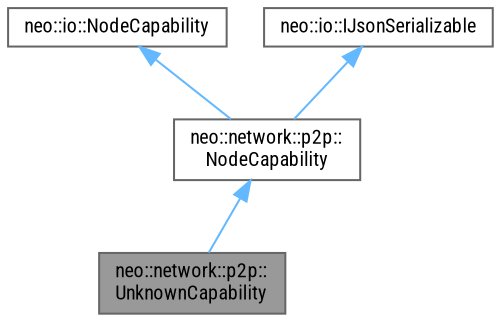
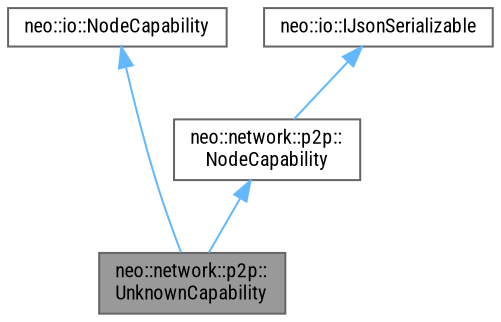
(193, 89) -> (150, 161)
